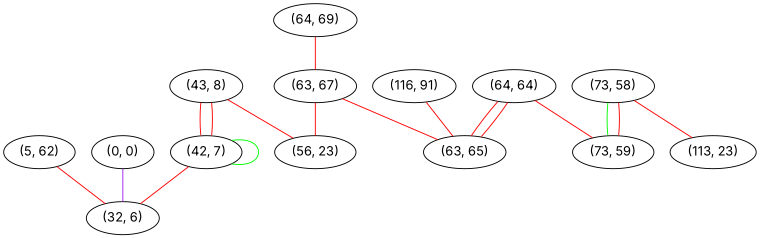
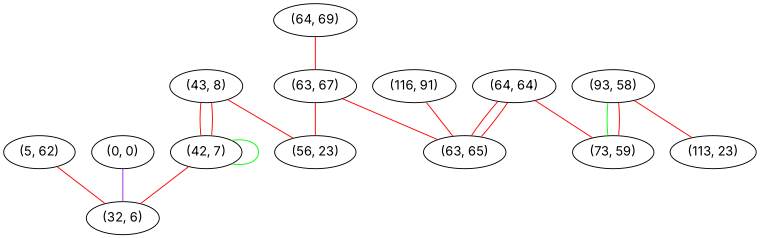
(613, 86) -> (613, 86)
